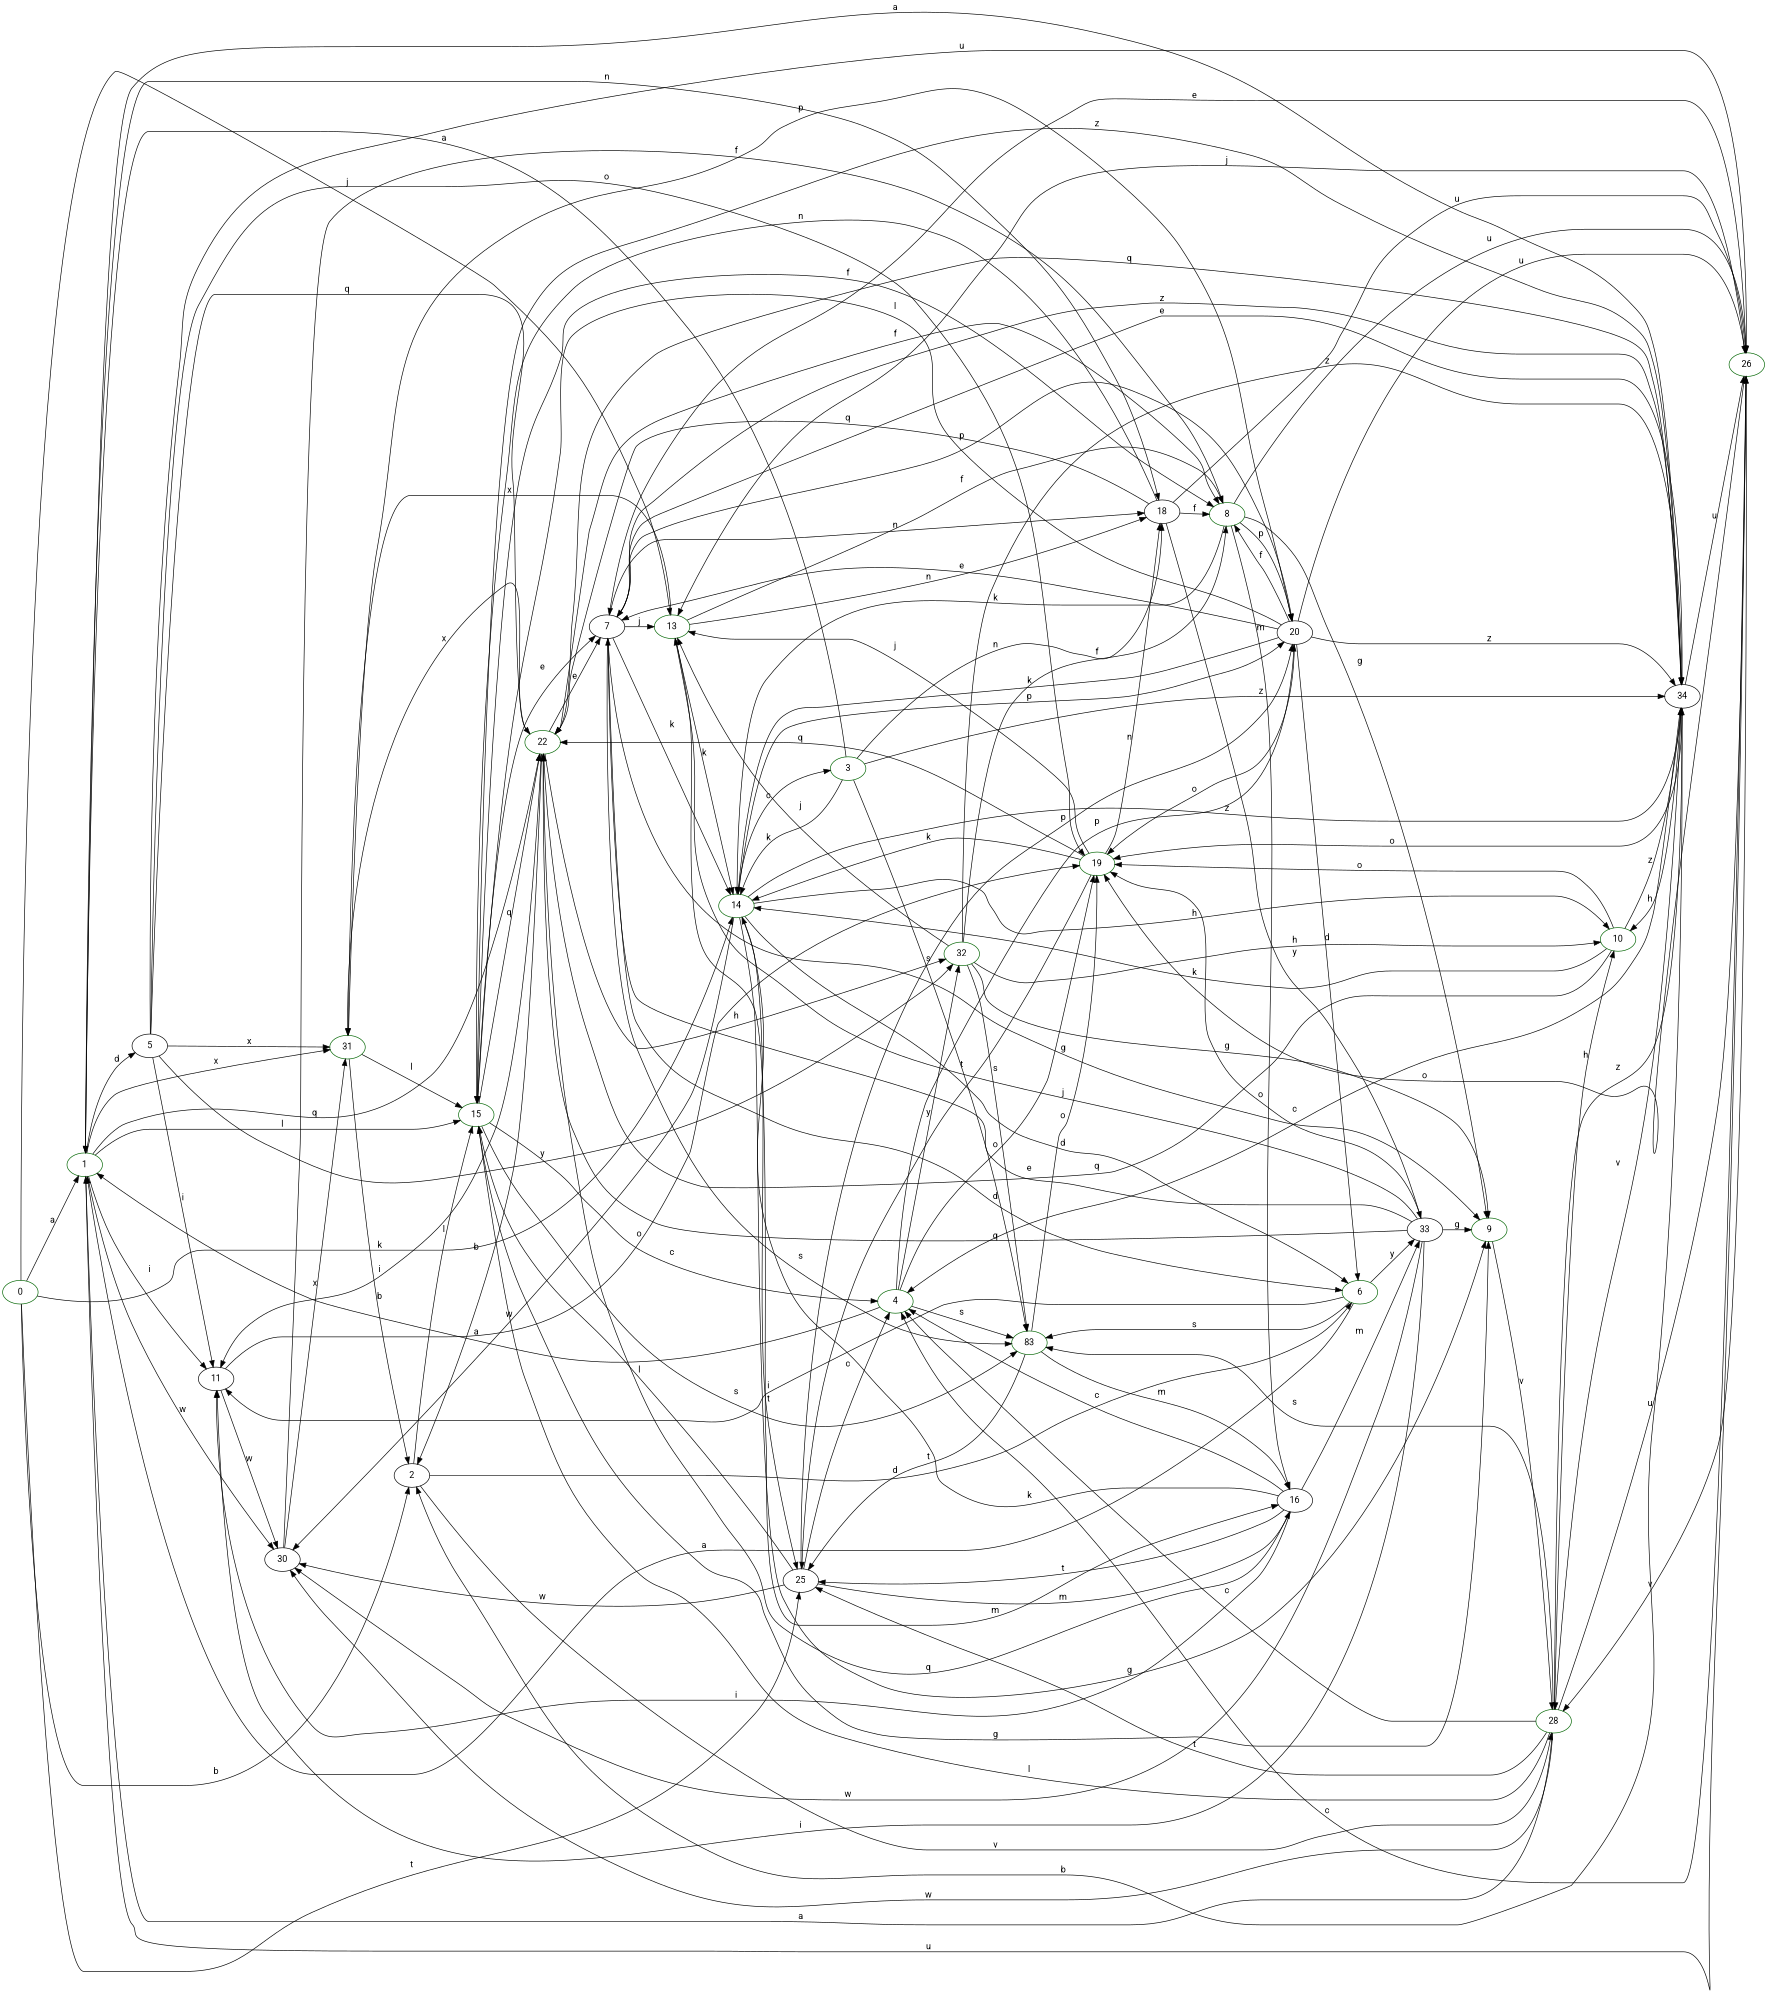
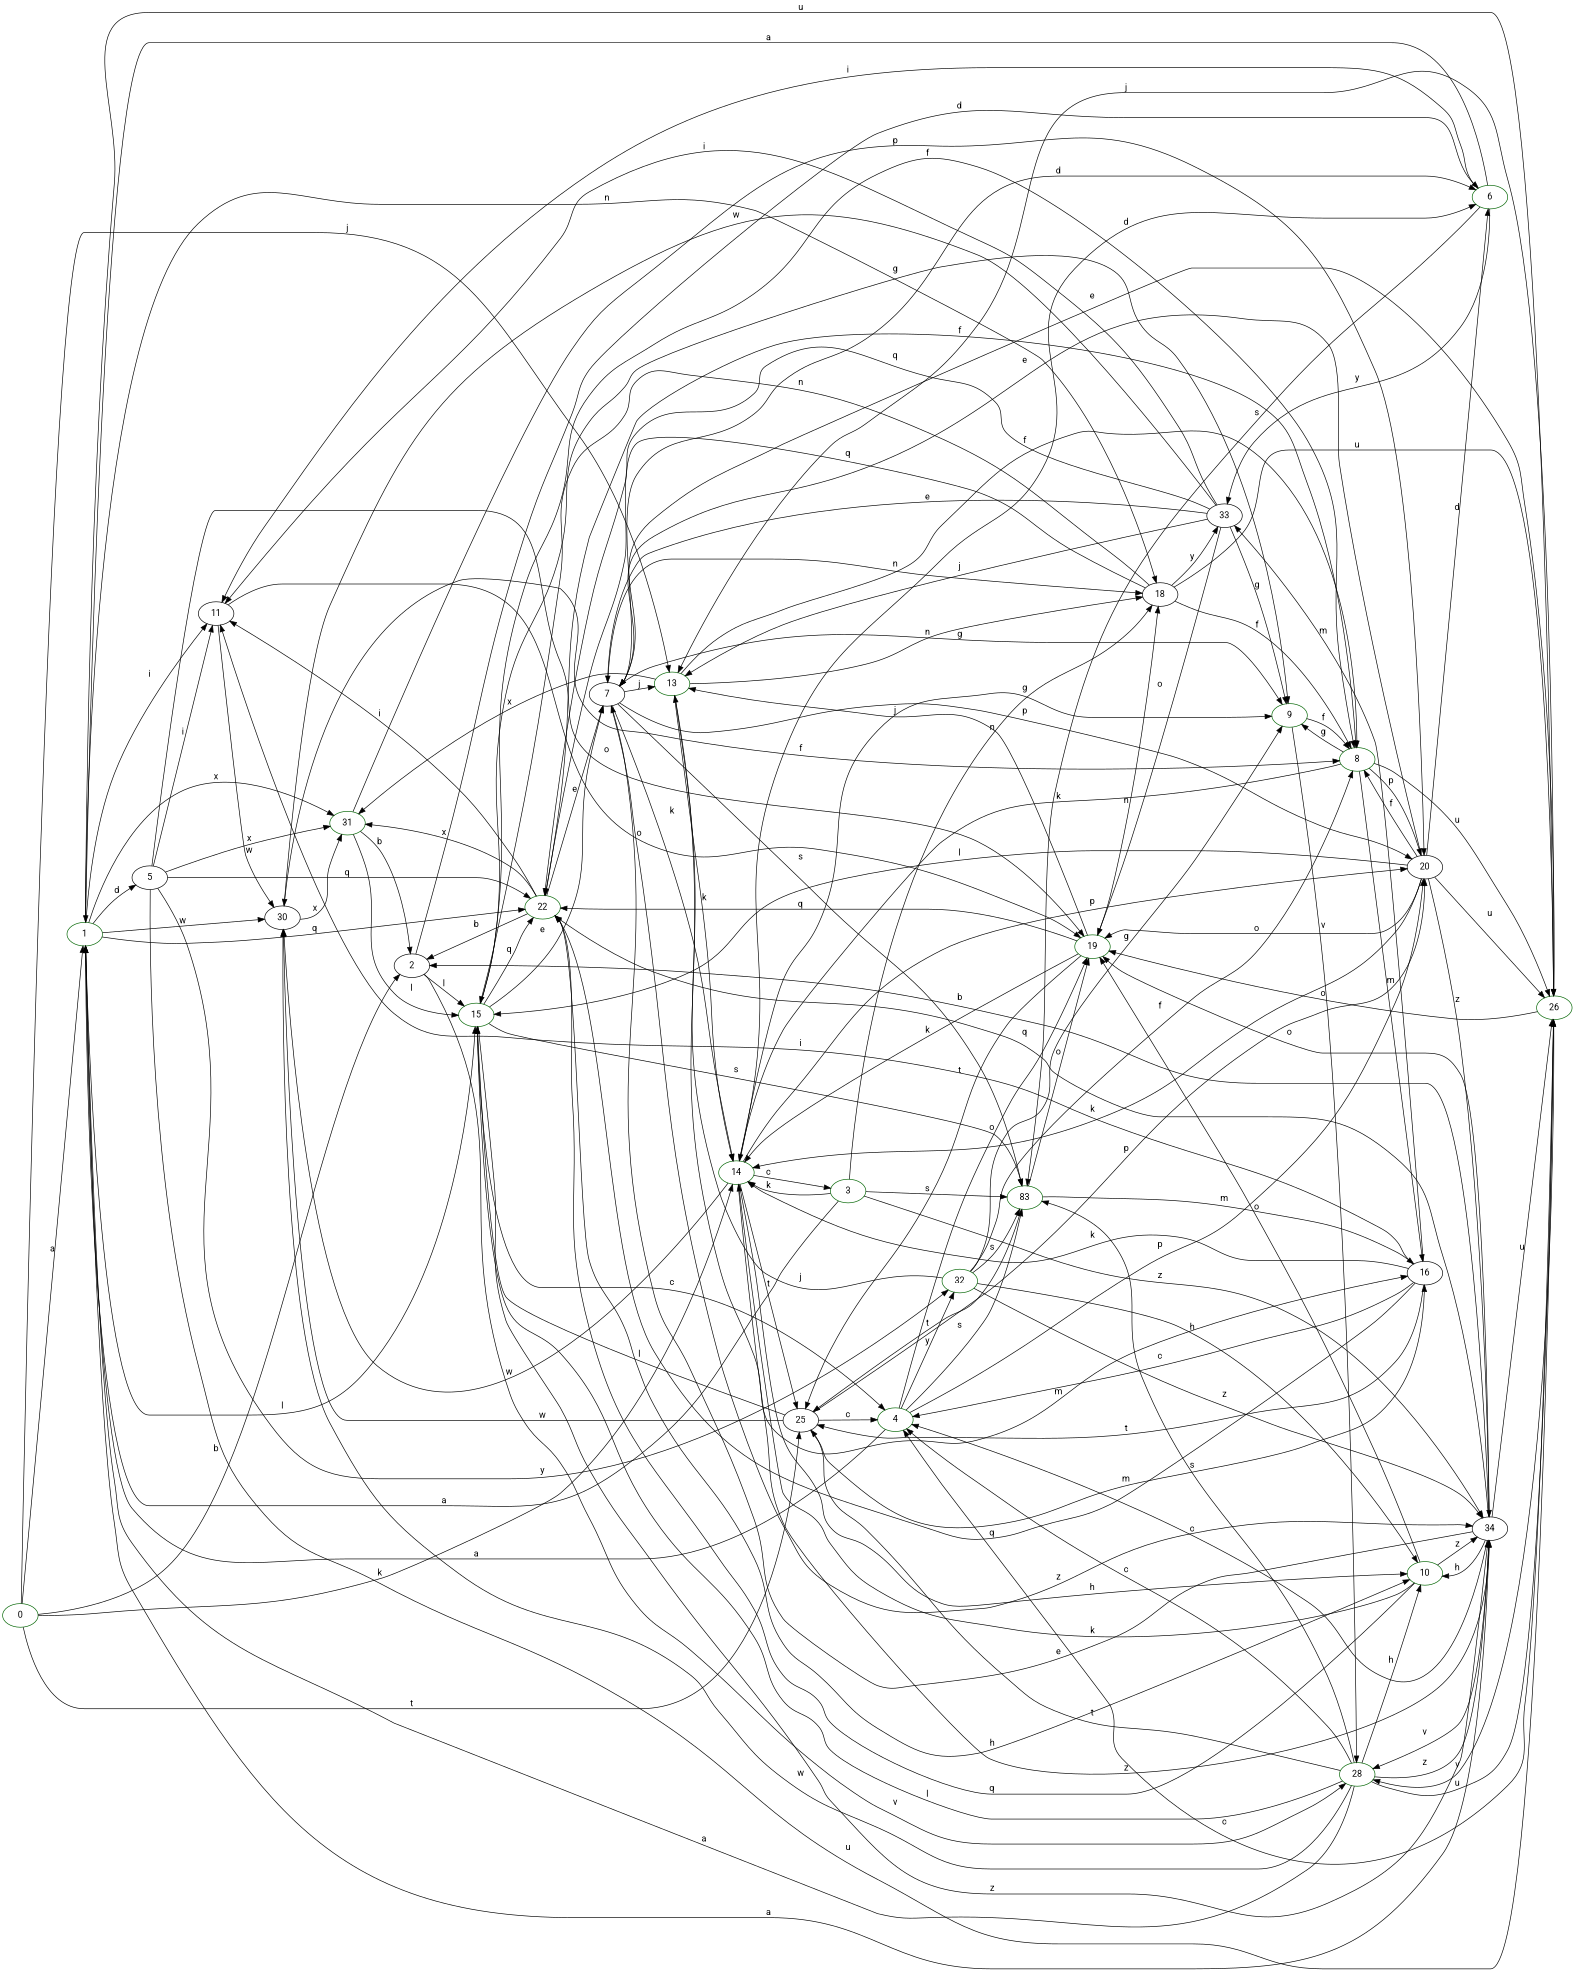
none -> (1328, 728)
(628, 1038) -> (767, 1603)
